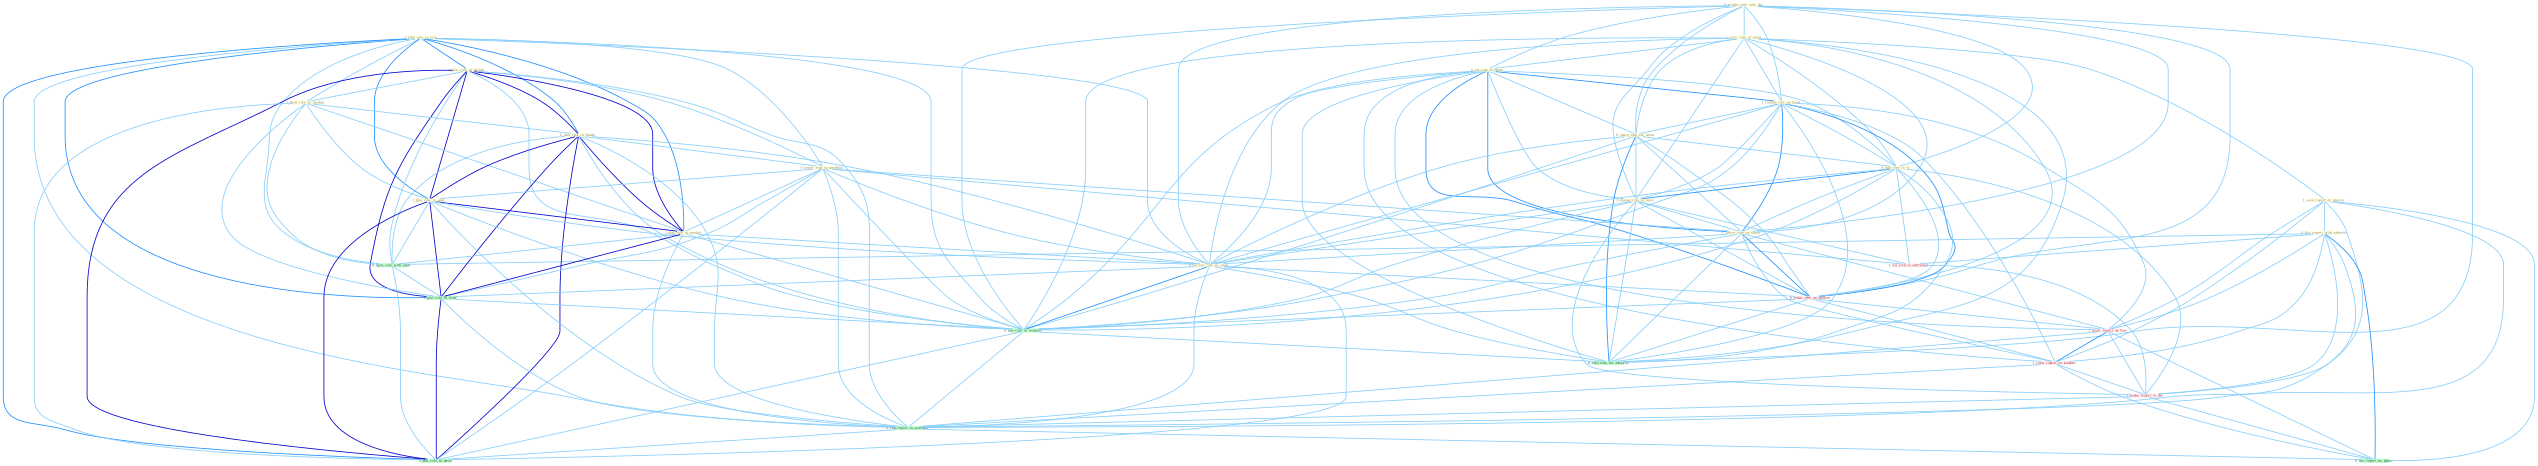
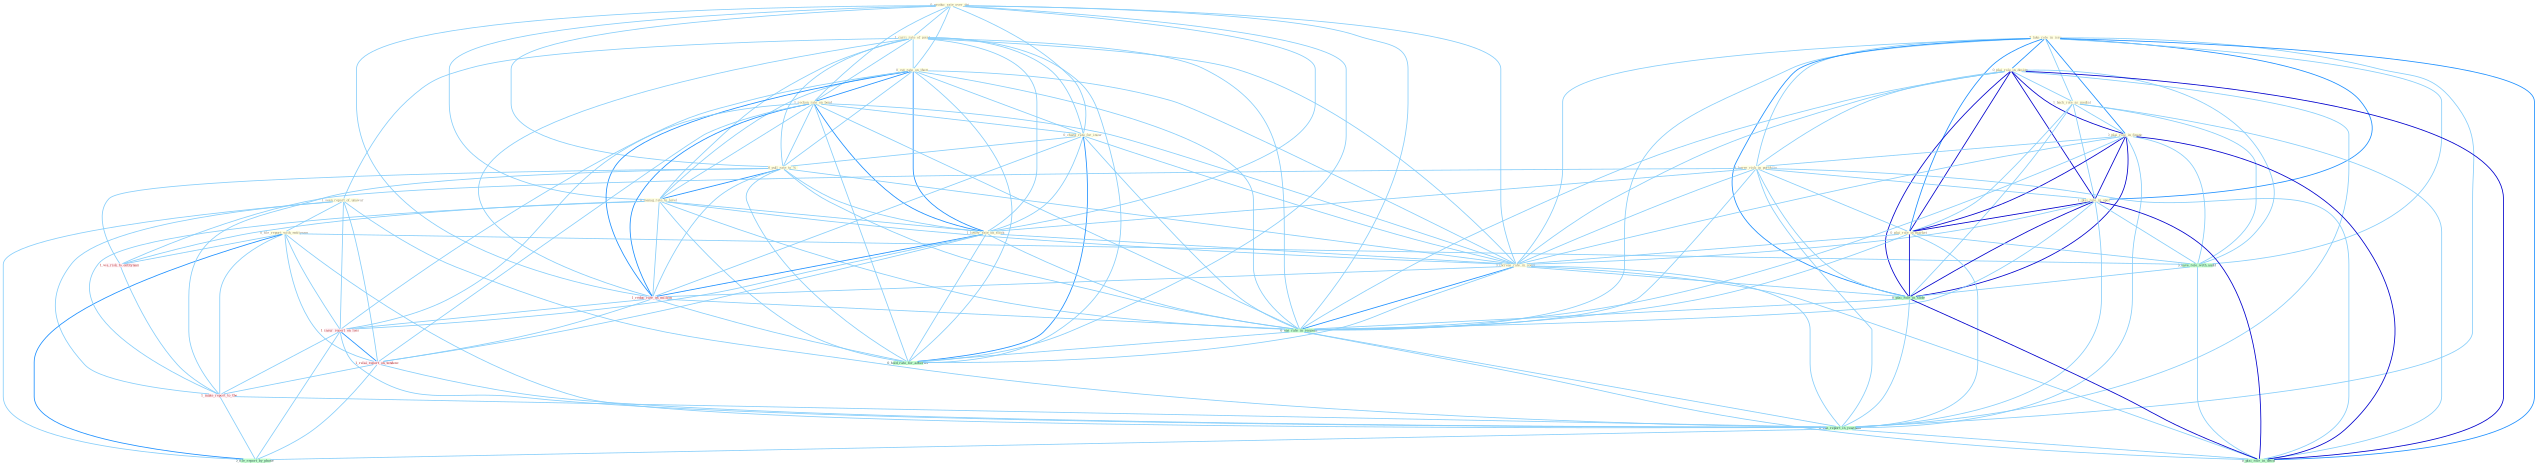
none -> (1736, 140)
(1636, 168) -> none
(2324, 233) -> (285, 233)
(1810, 298) -> (653, 298)
(1595, 302) -> none
